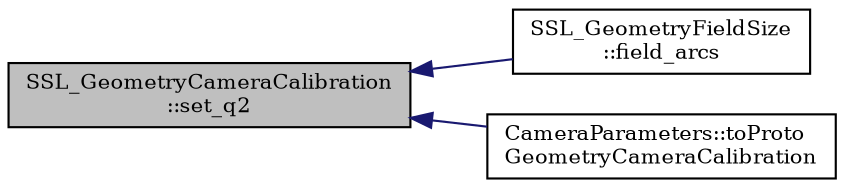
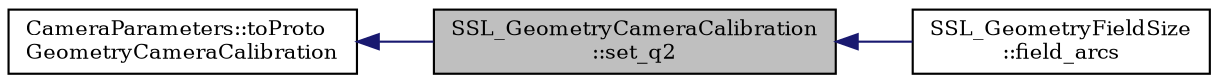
(460, 124) -> (406, 42)
